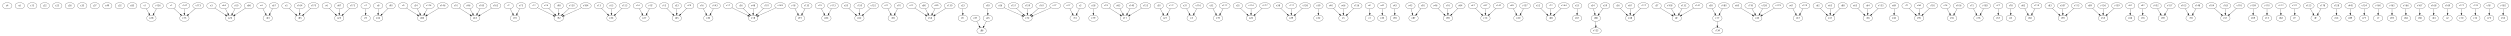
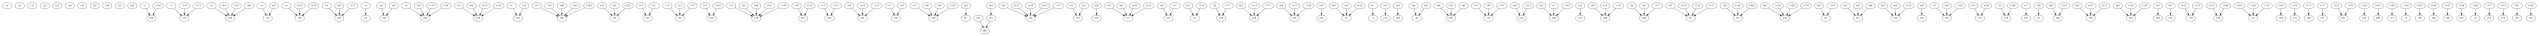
(1596, 24) -> (1612, 11)
(1717, 24) -> (1738, 11)
